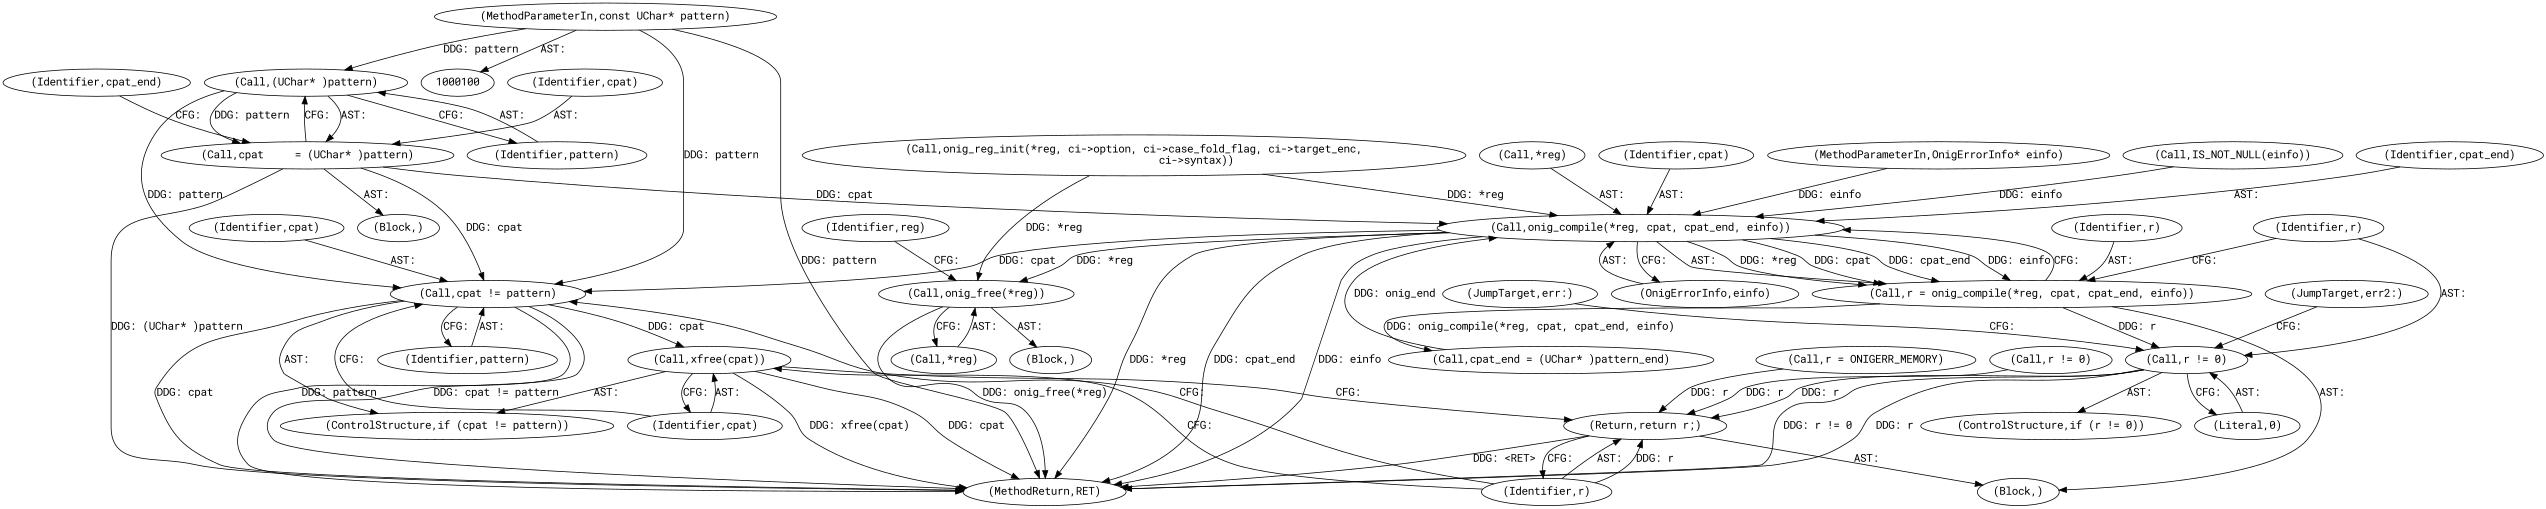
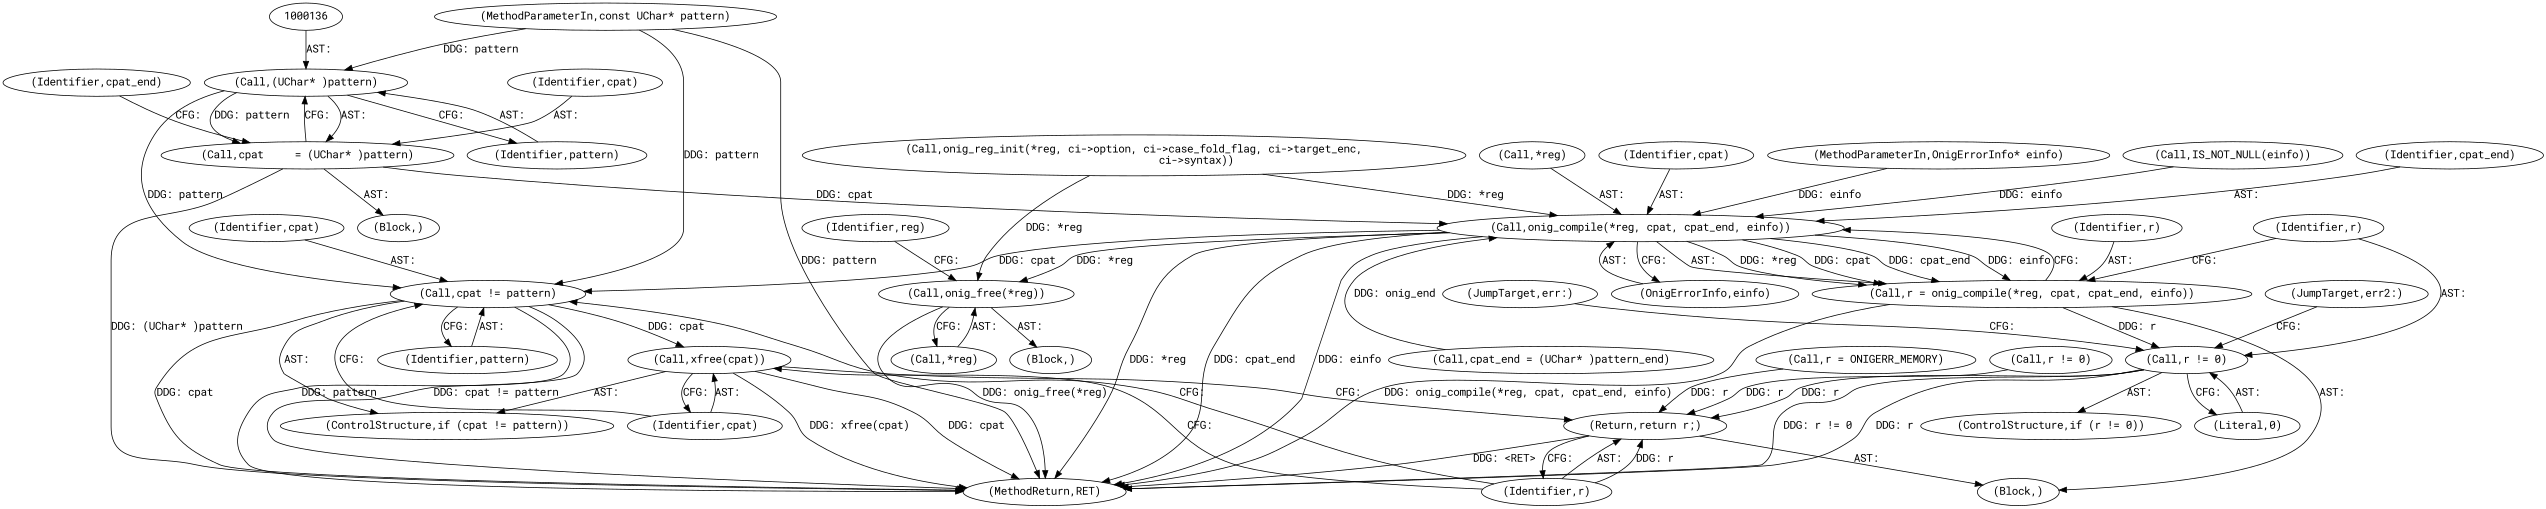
none -> (306, 17)
(458, 83) -> none
(435, 205) -> none
(1578, 309) -> (1505, 381)
